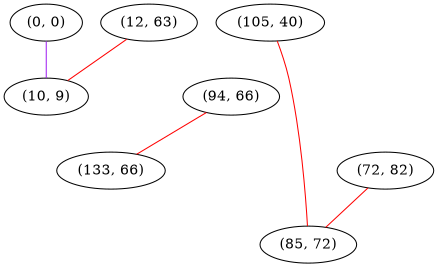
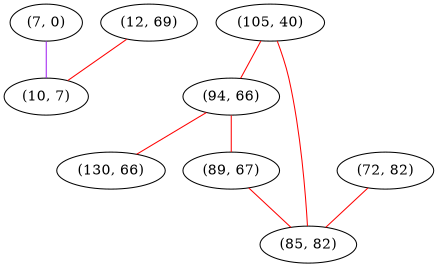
(46, 23) -> (46, 23)
(149, 23) -> (149, 23)
none -> (251, 60)
(46, 97) -> (46, 97)
(111, 171) -> (111, 171)
none -> (231, 171)
(308, 245) -> (308, 245)
